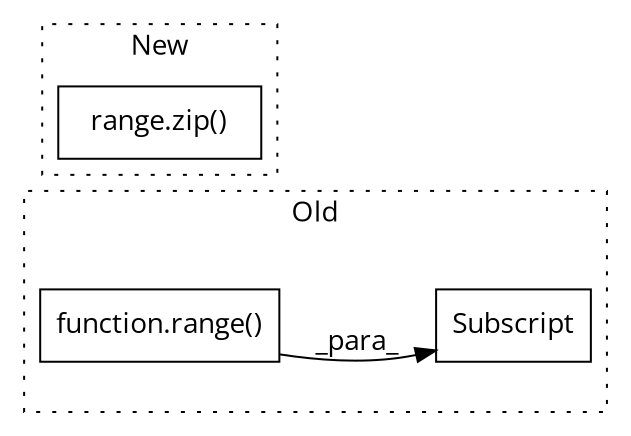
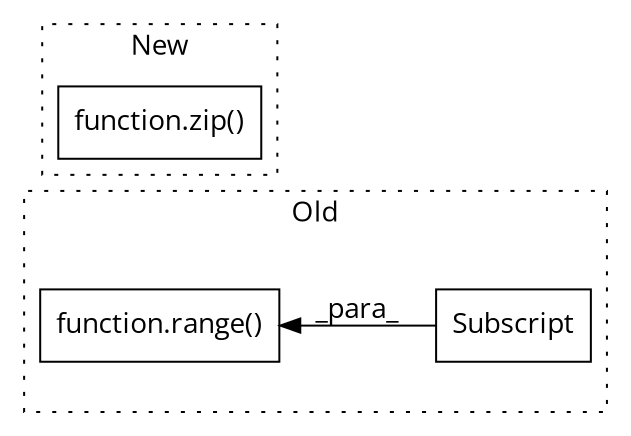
(160, 123) -> (160, 123)
(348, 361) -> (368, 326)
